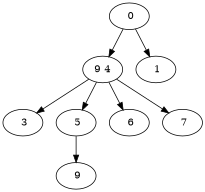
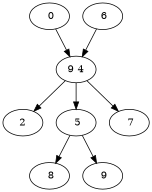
(156, 69) -> none
(114, 93) -> (91, 40)
(23, 123) -> (23, 123)
none -> (50, 176)
